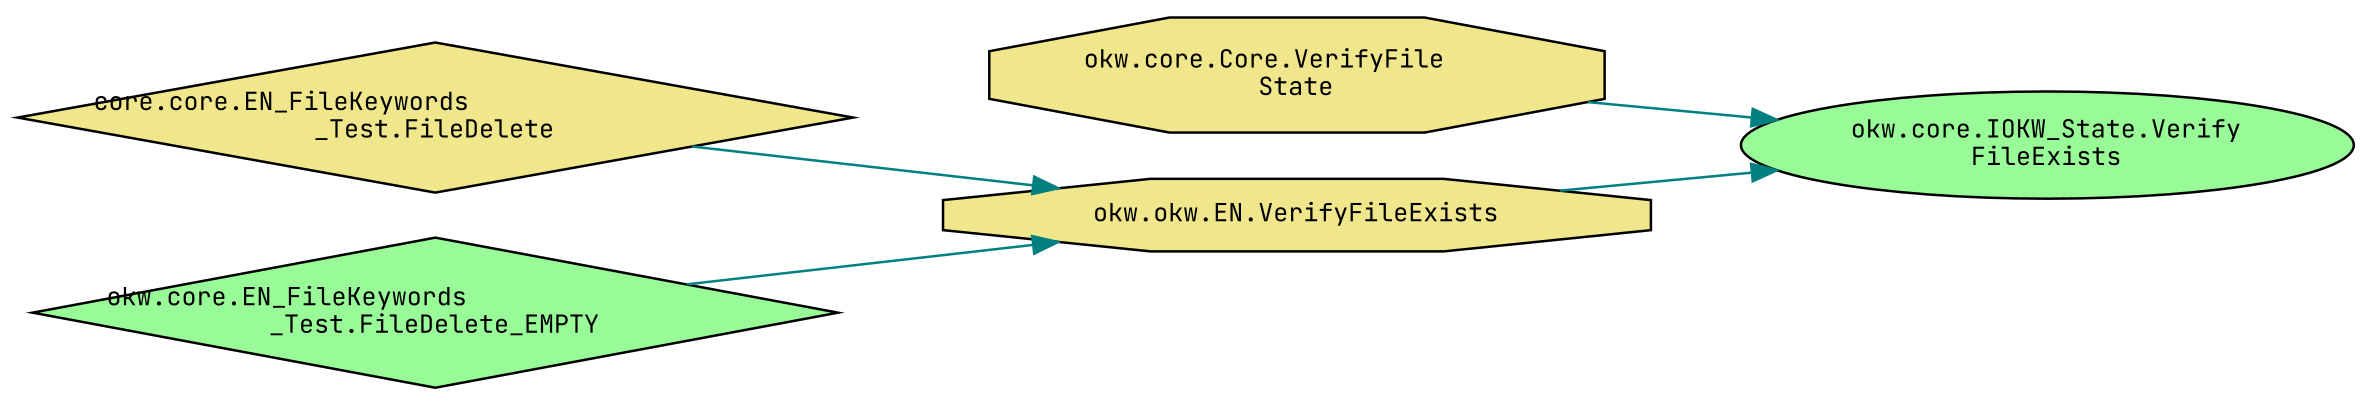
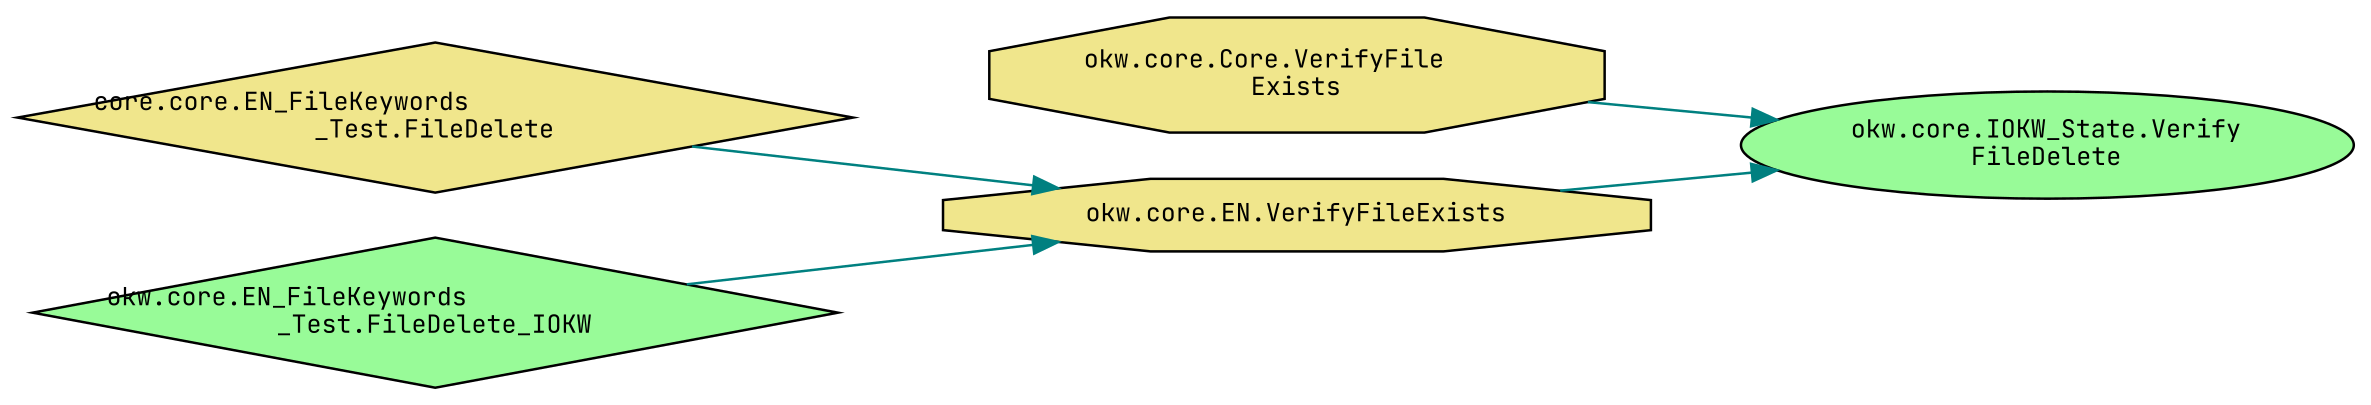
(1297, 75) -> (1297, 75)
(2047, 145) -> (2047, 145)
(1297, 215) -> (1297, 215)
(435, 313) -> (435, 313)
